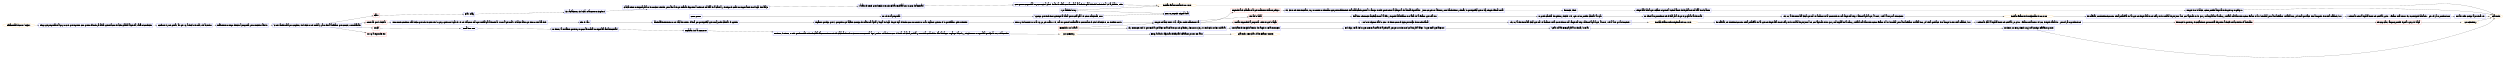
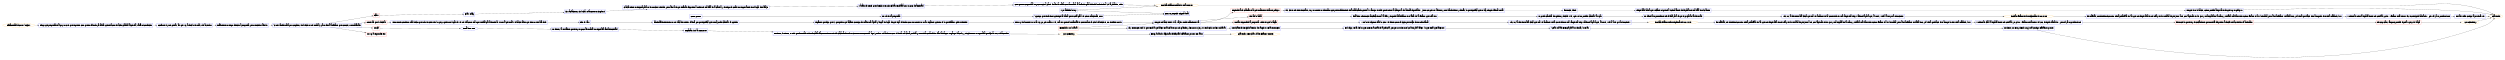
(1177, 5) -> (1177, 5)
